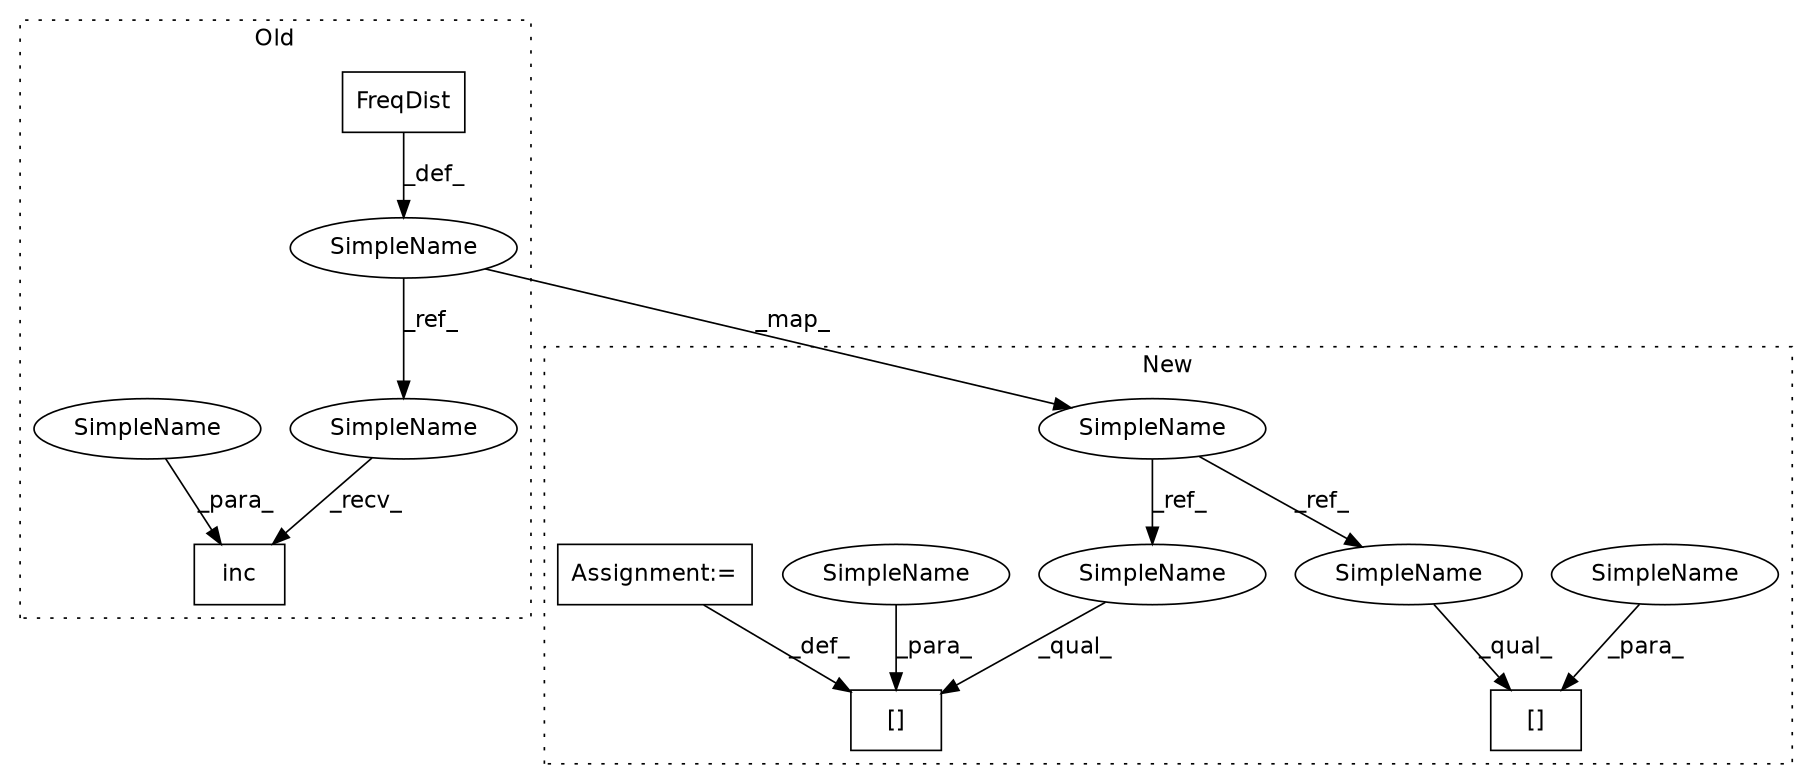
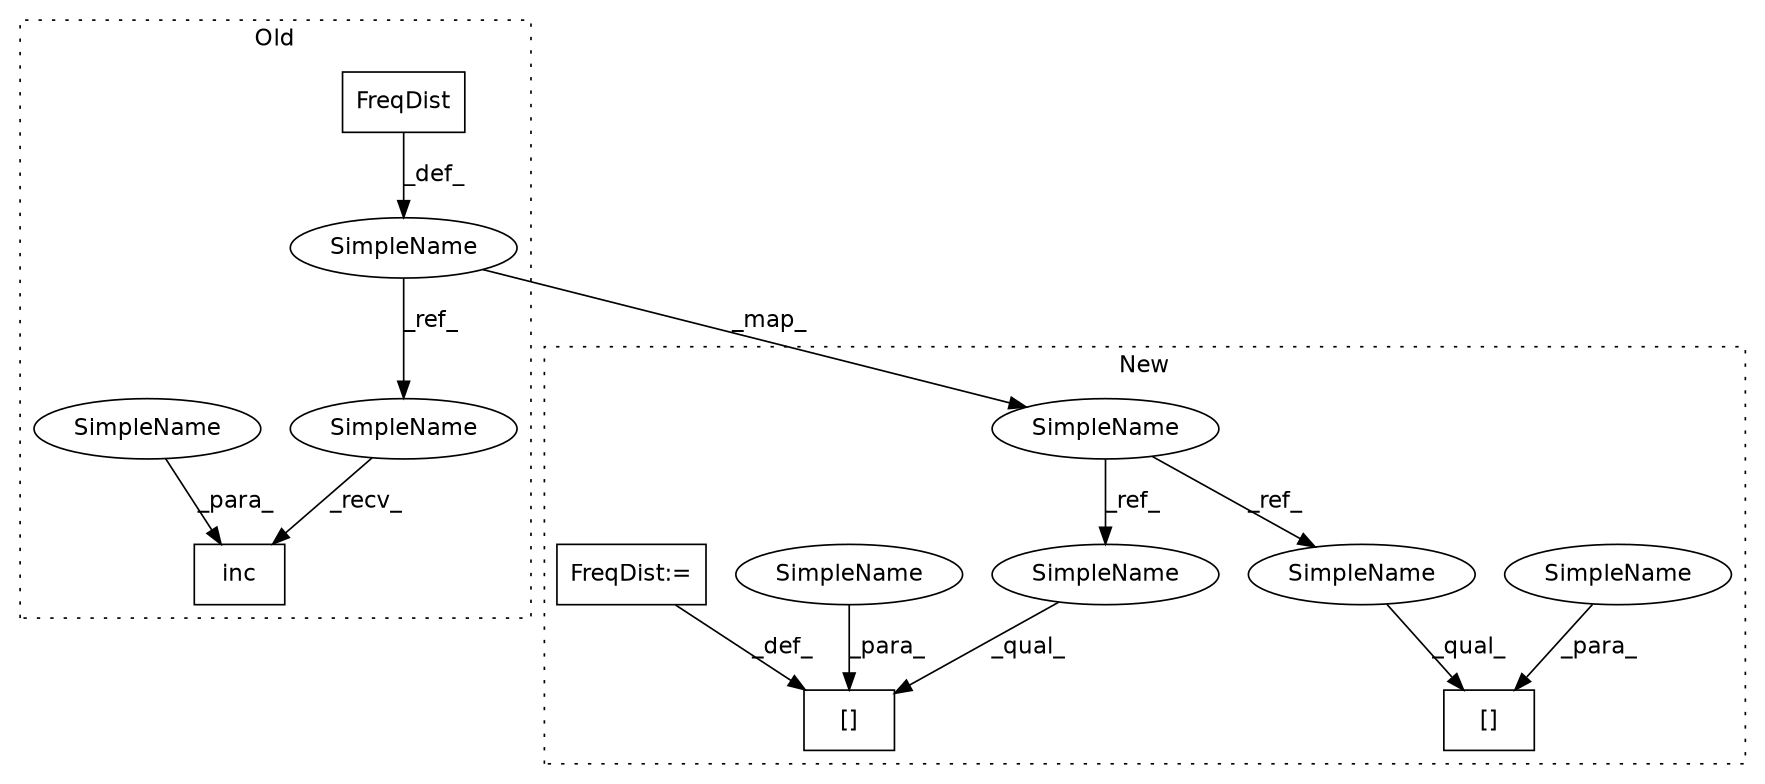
(655, 575) -> (631, 575)
